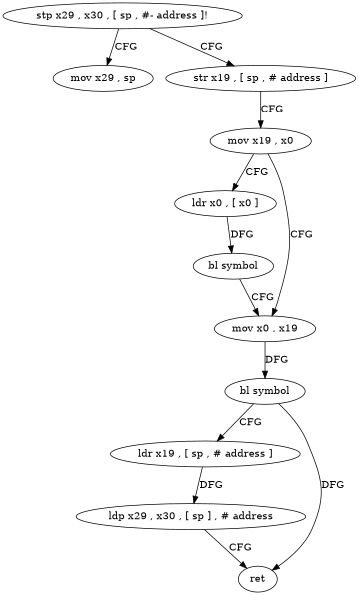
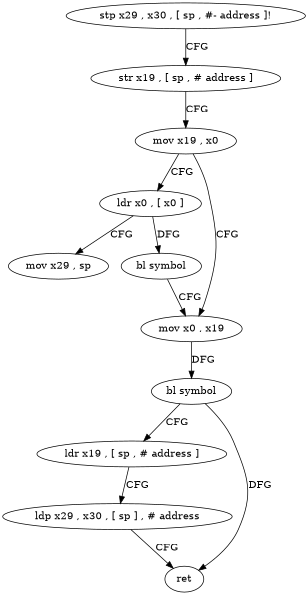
(114, 44) -> (107, 233)
(211, 485) -> (138, 485)
